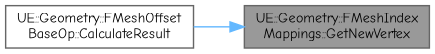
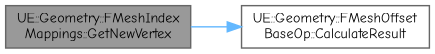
(212, 27) -> (209, 27)
